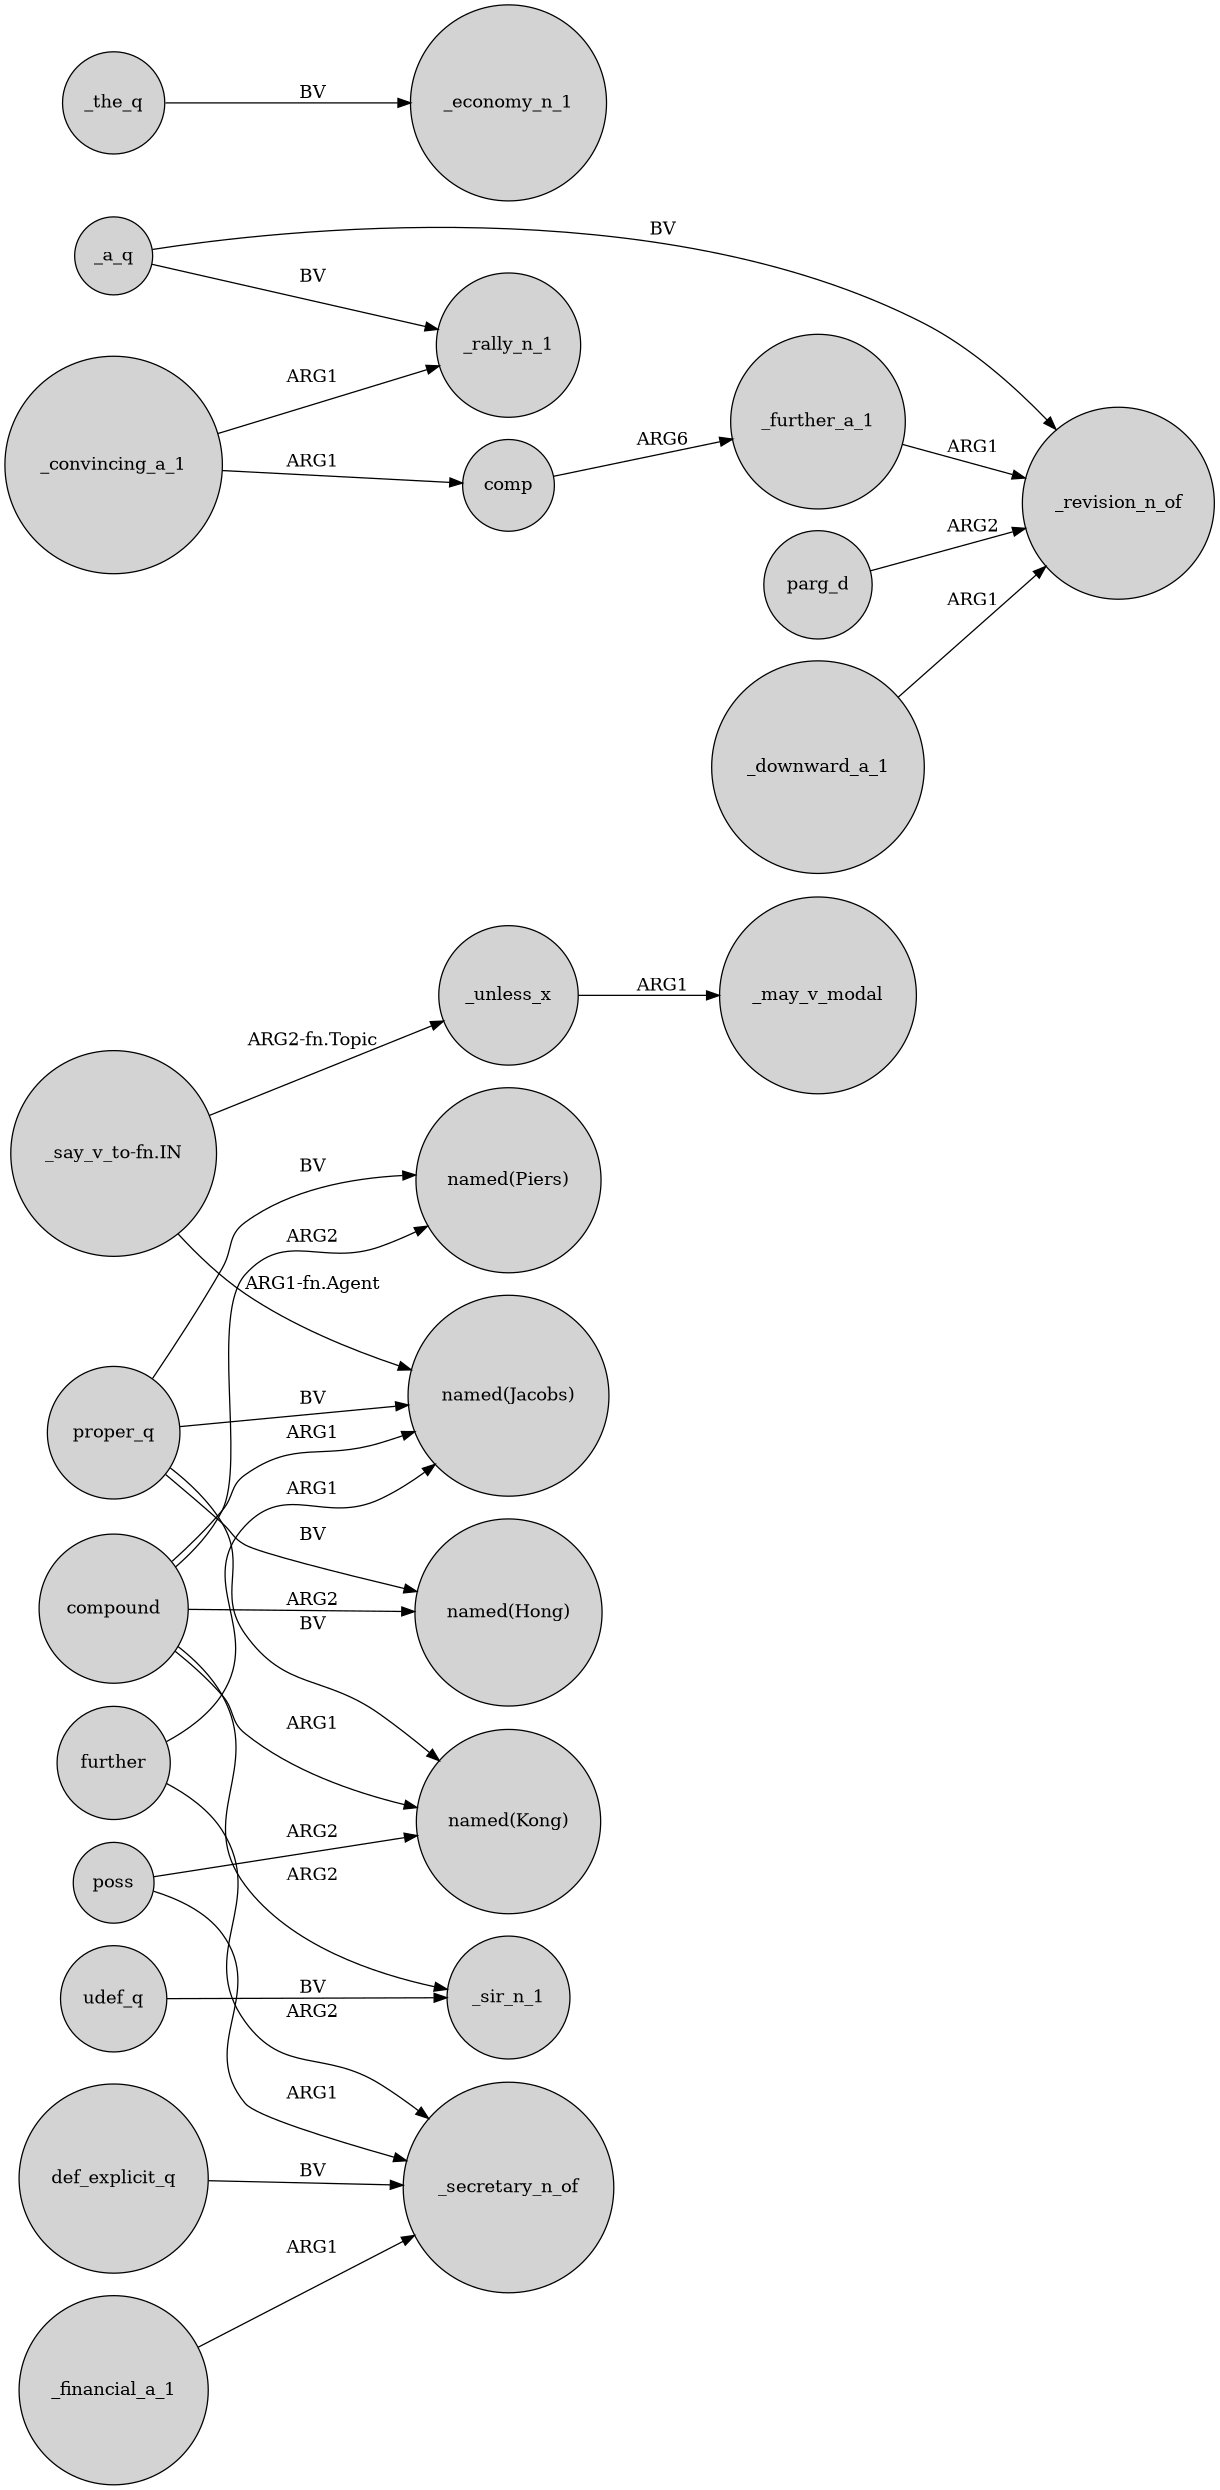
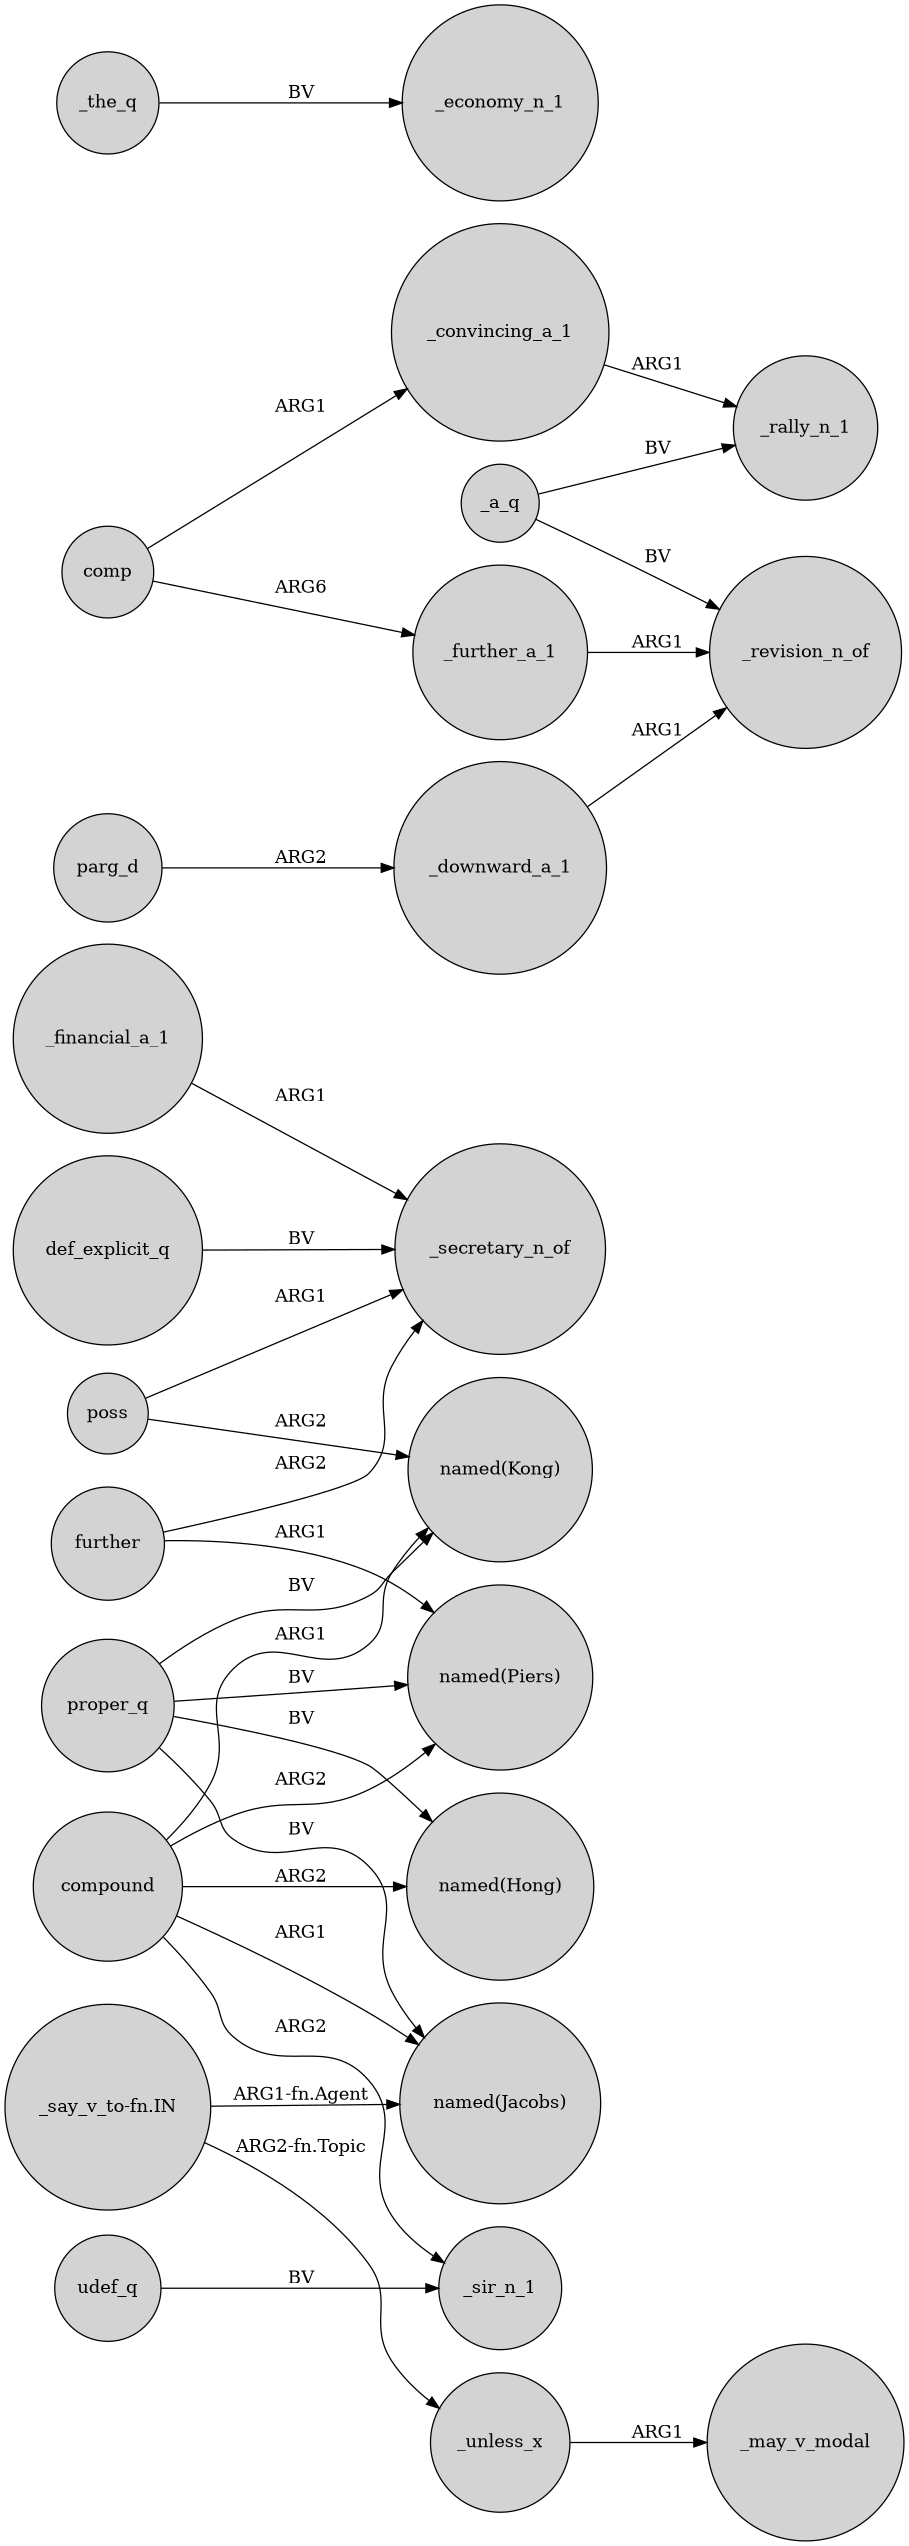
(336, 477) -> (272, 472)
(941, 551) -> (272, 868)
(242, 1531) -> (300, 1552)
